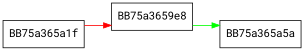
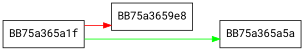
(202, 25) -> (148, 39)
